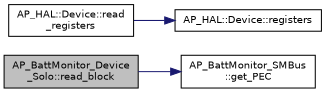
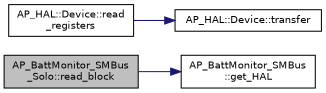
(248, 20) -> (248, 20)
(71, 72) -> (71, 72)
(248, 72) -> (248, 72)
